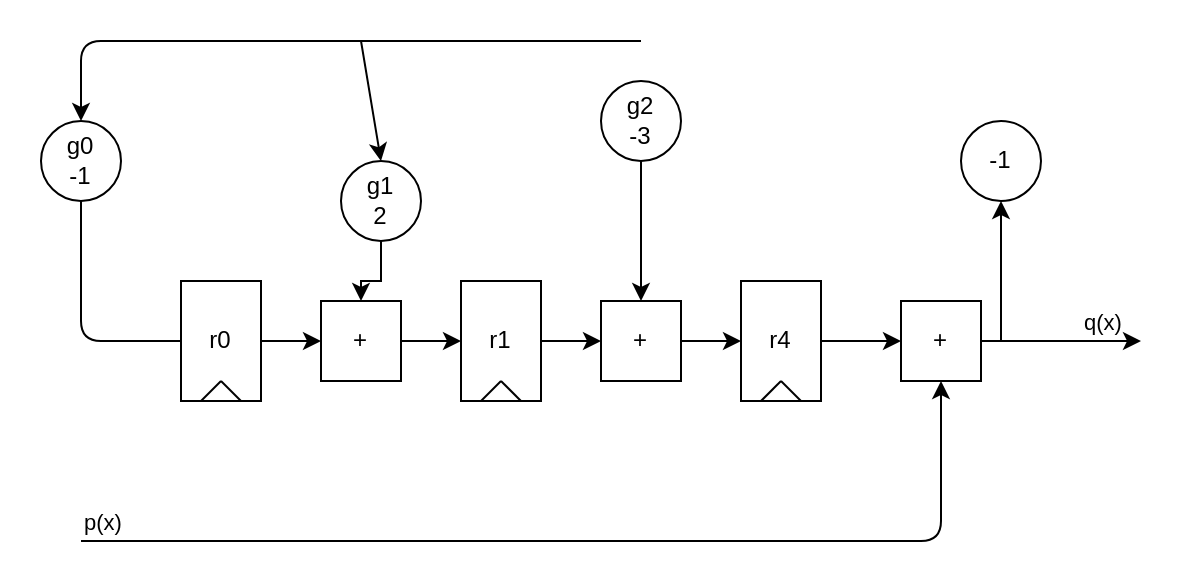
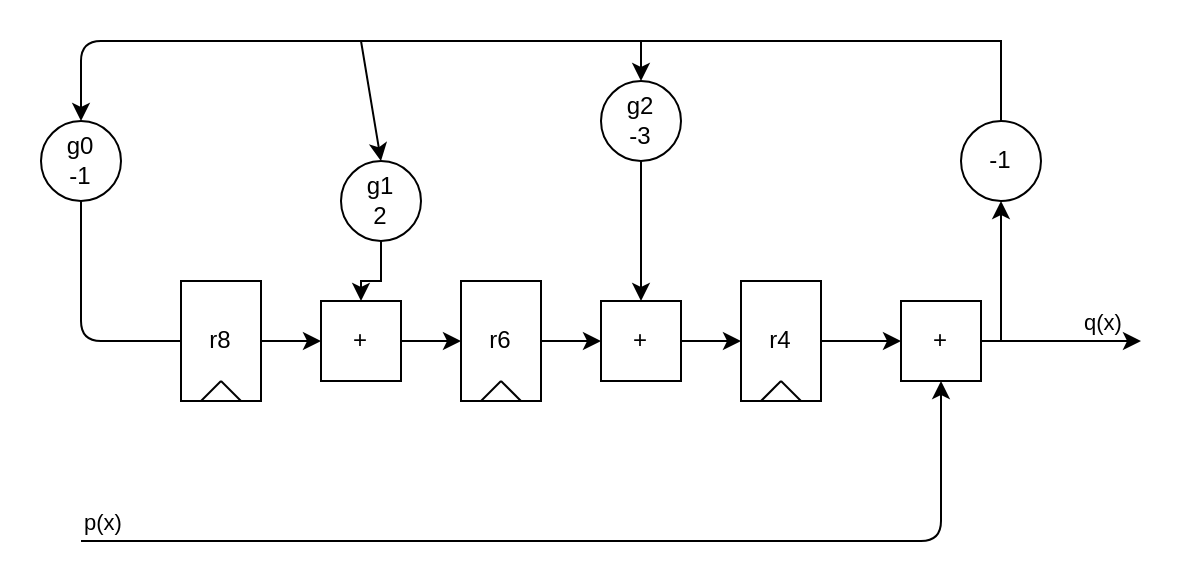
none -> (848, 41)
(221, 341) -> (221, 341)
(501, 341) -> (501, 341)
